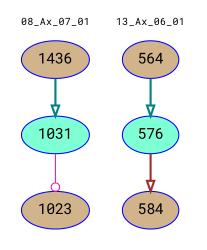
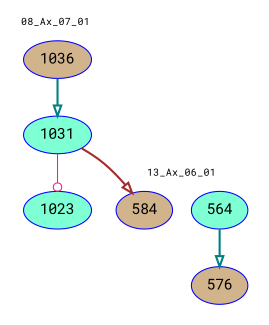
(55, 60) -> (58, 60)
(151, 60) -> (220, 210)
(151, 135) -> (220, 286)
(151, 167) -> (115, 173)
(55, 210) -> (58, 210)
